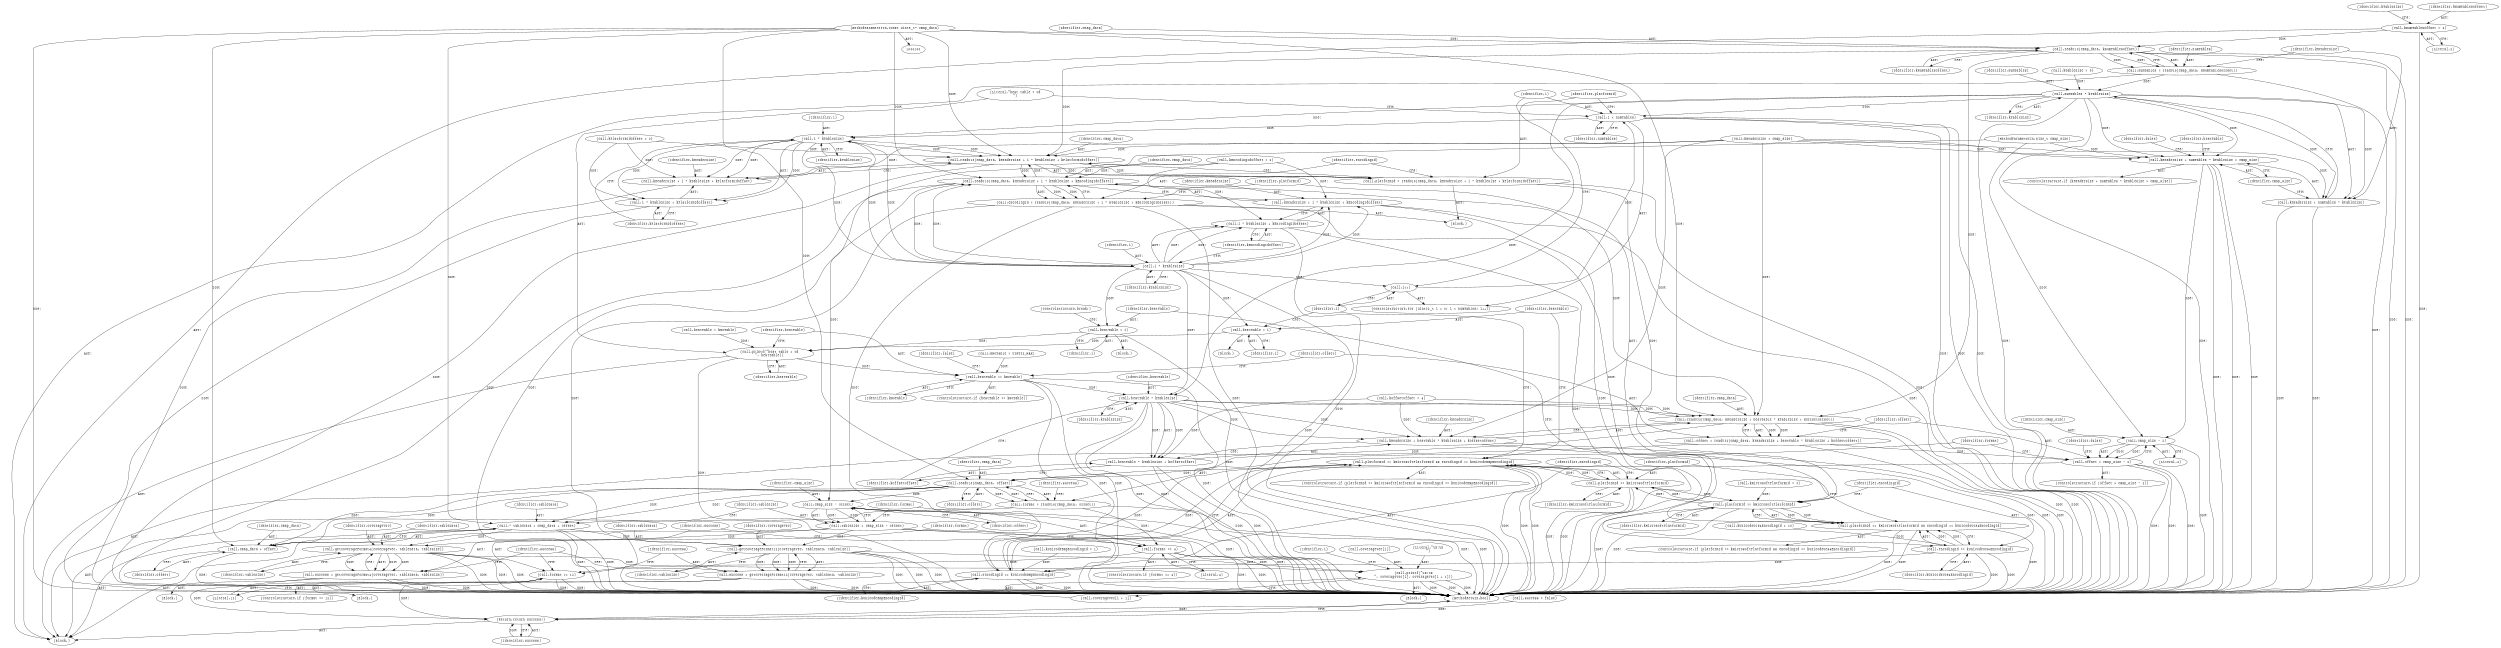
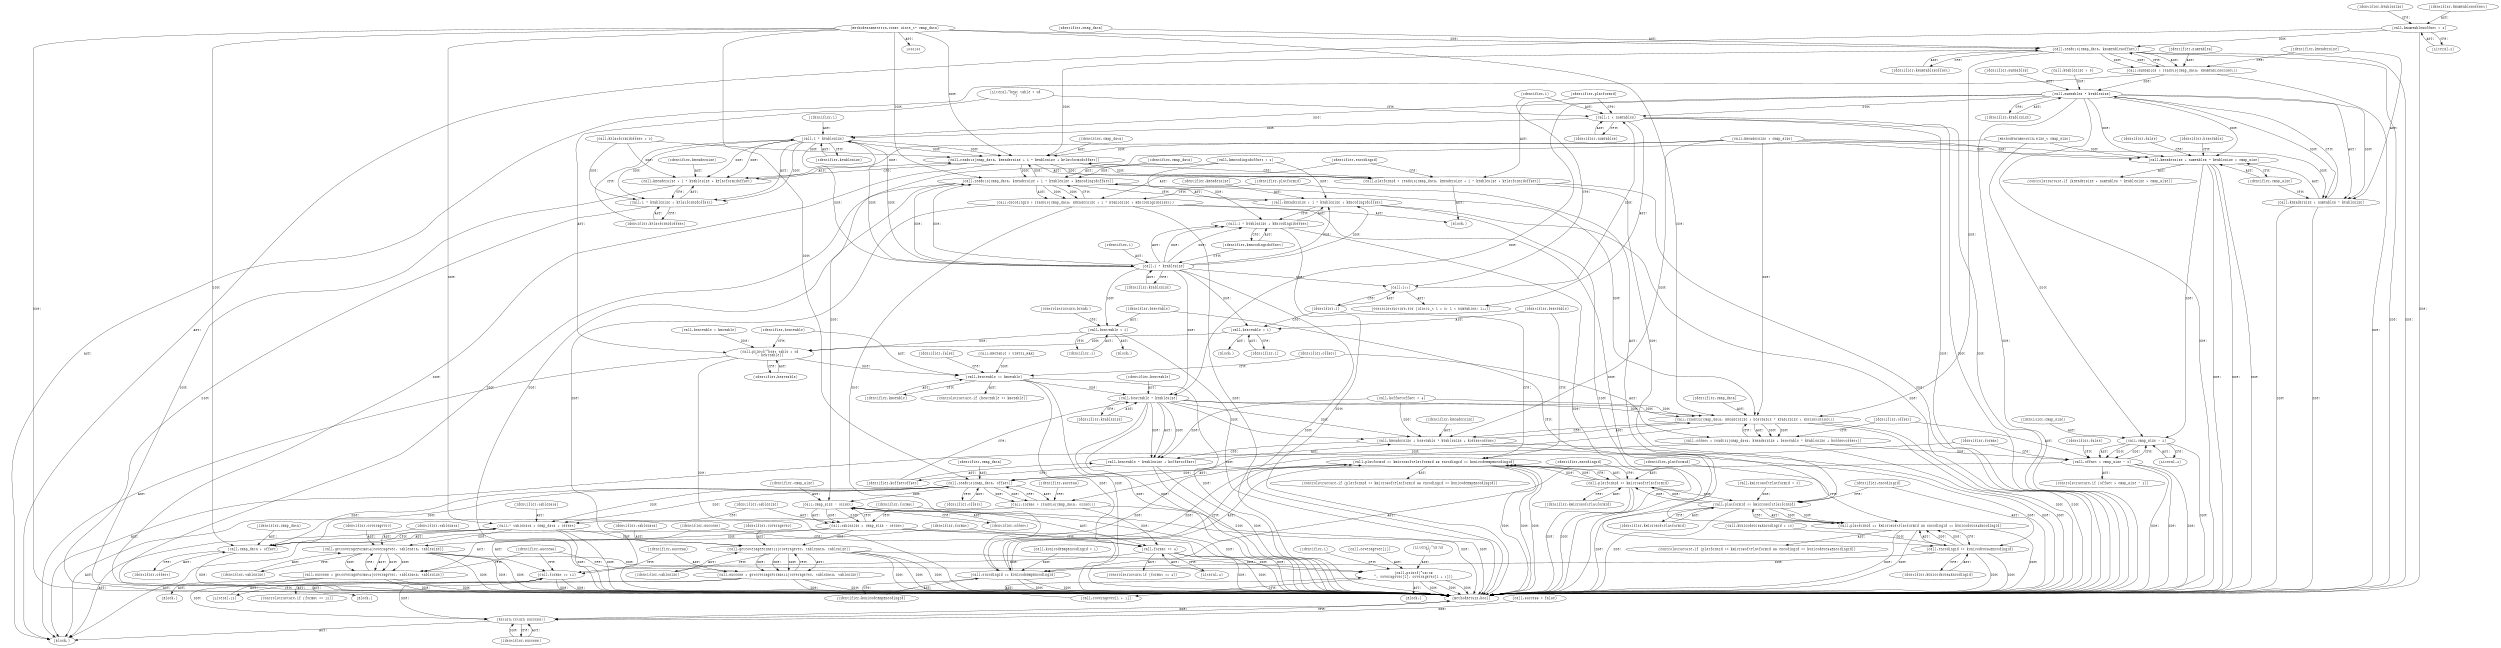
none -> (677, 190)
